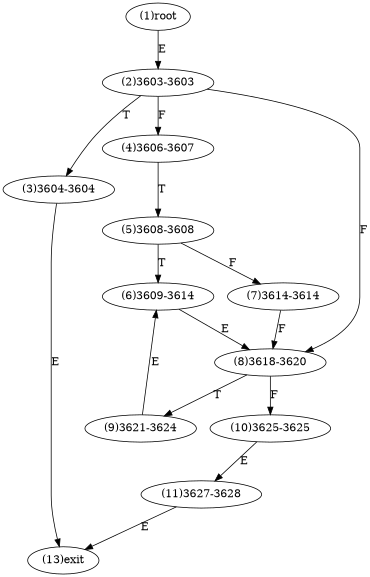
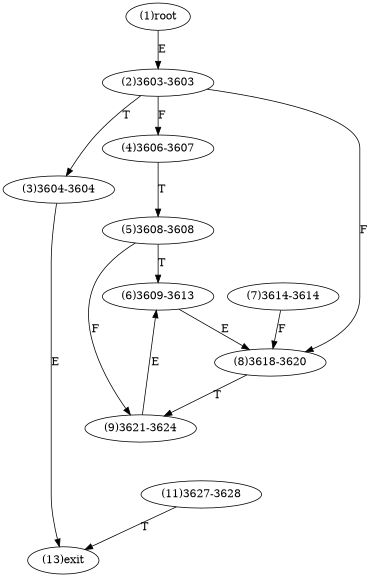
(217, 262) -> (89, 321)
(158, 297) -> (158, 297)
(270, 428) -> none
(145, 527) -> (145, 527)
